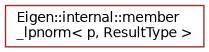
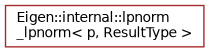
(105, 26) -> (105, 26)
